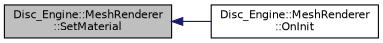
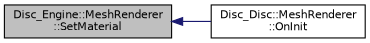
(295, 21) -> (288, 21)
